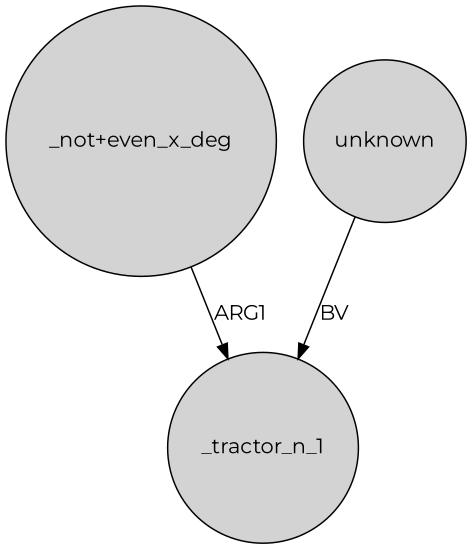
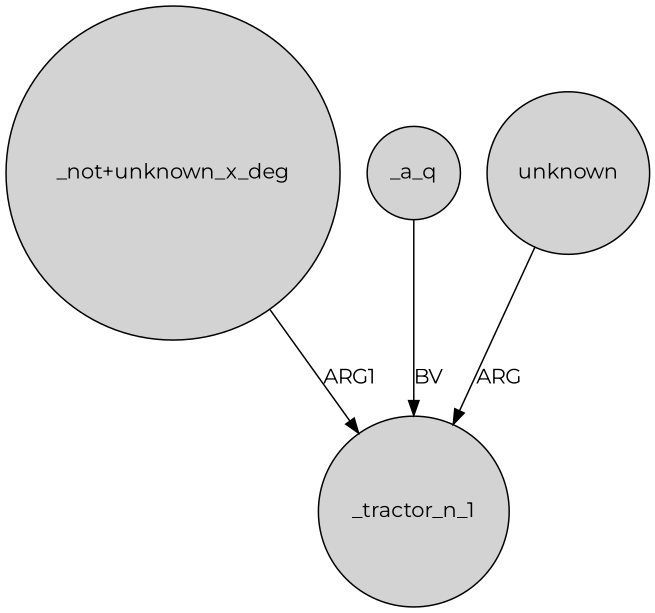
(141, 141) -> (173, 173)
none -> (414, 173)
(334, 314) -> (499, 378)
